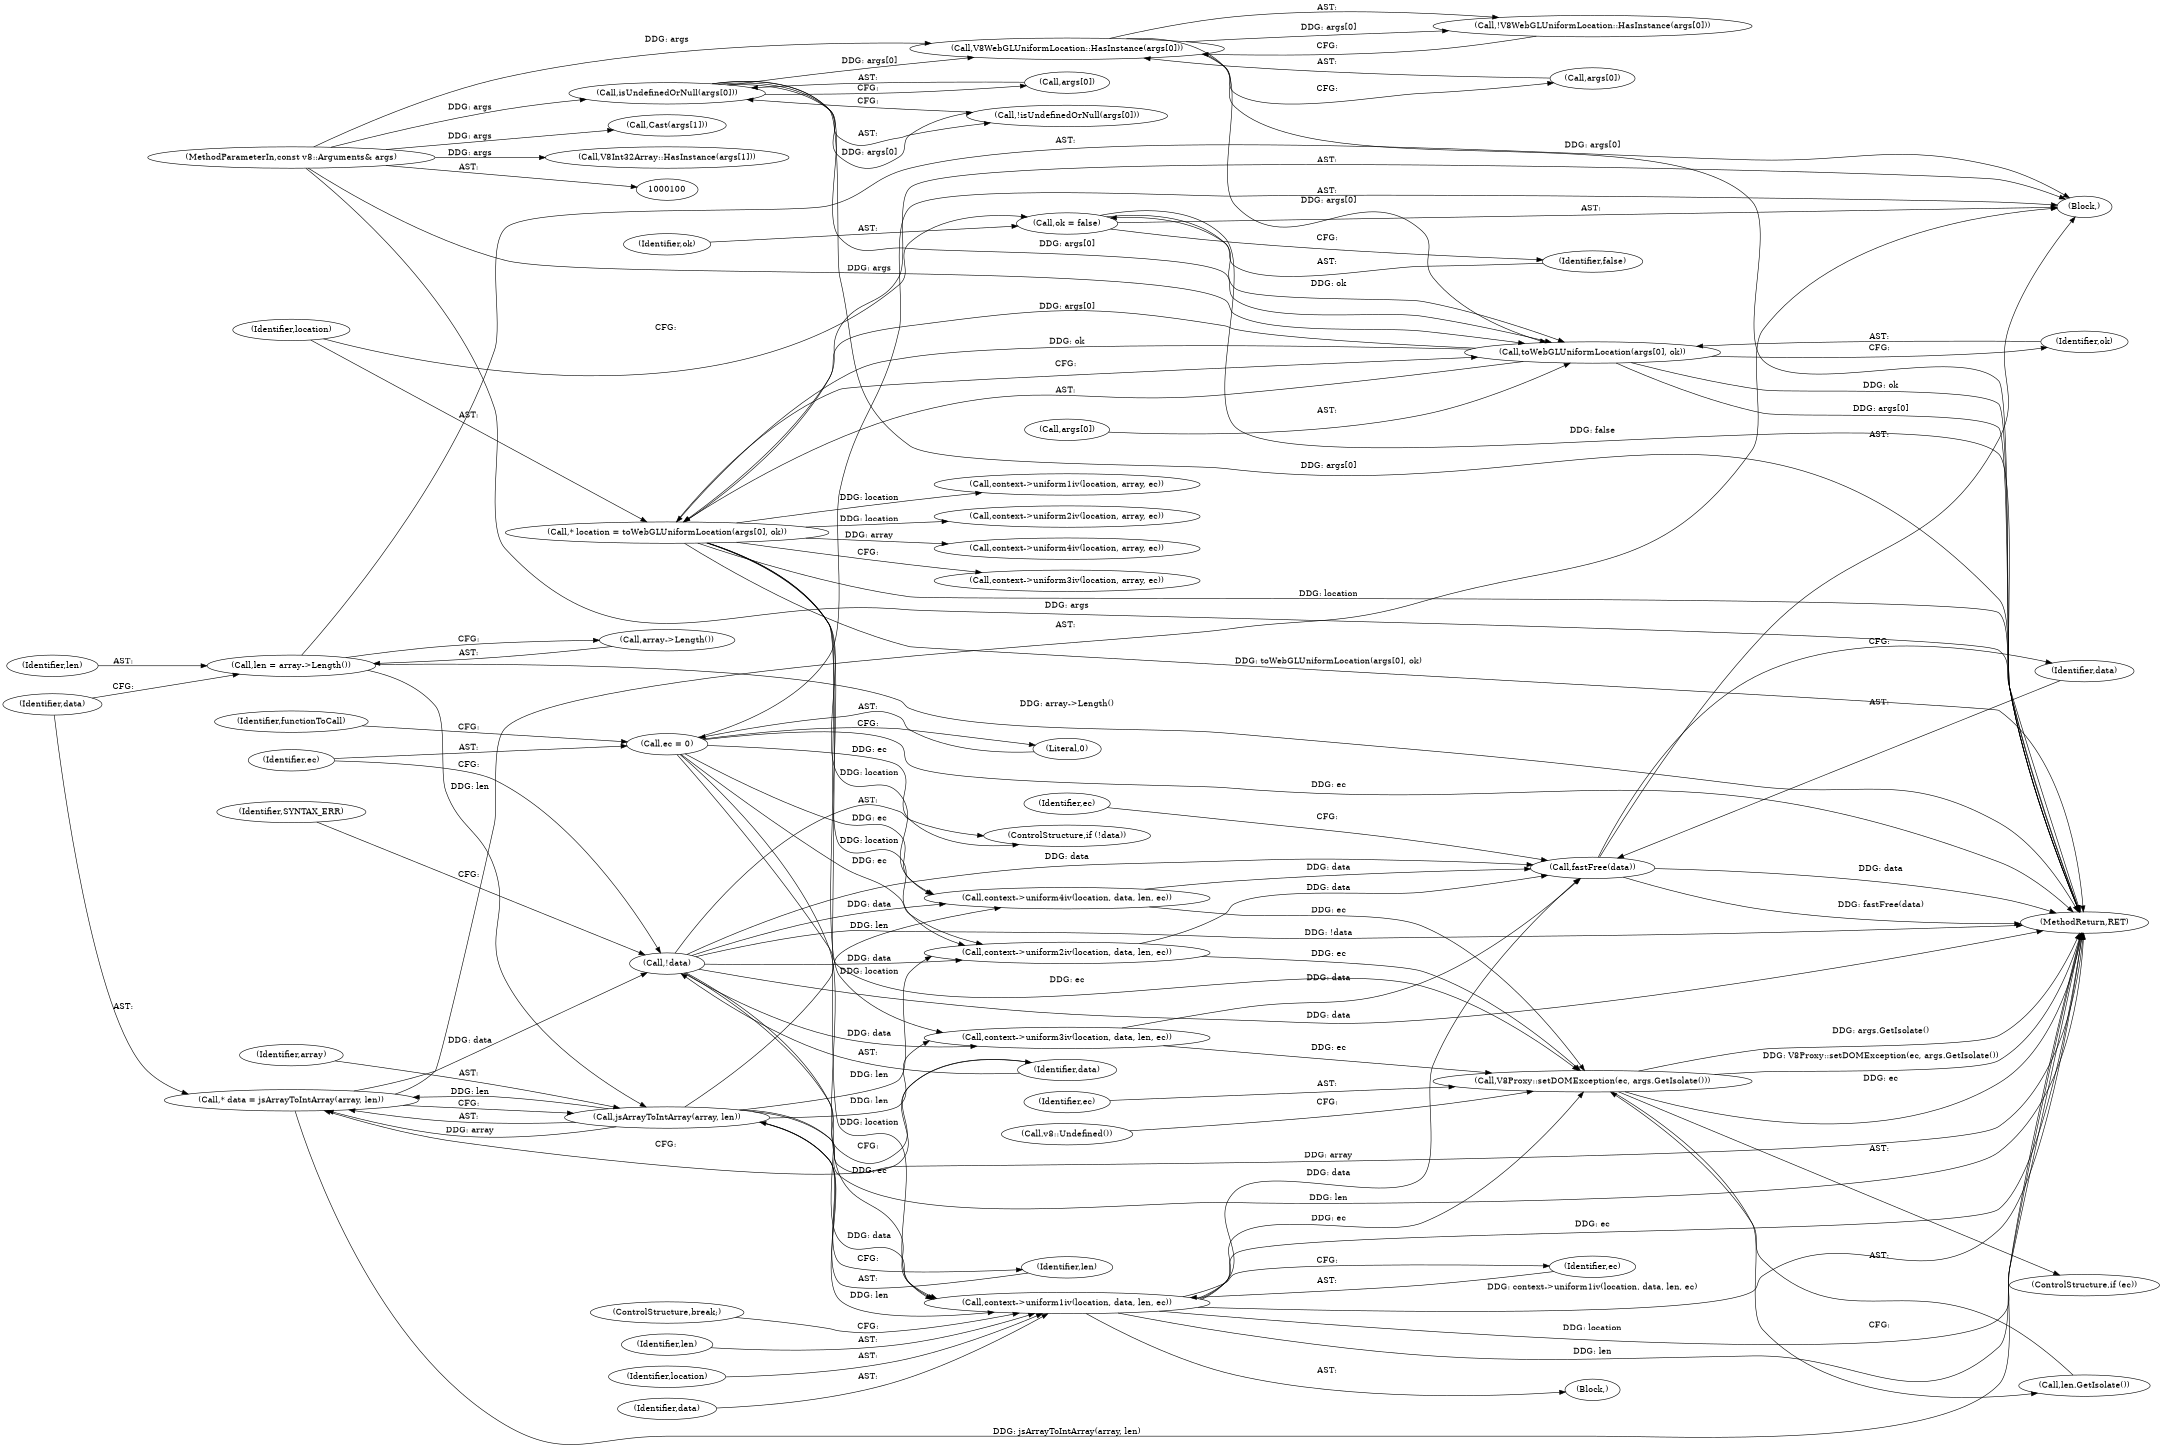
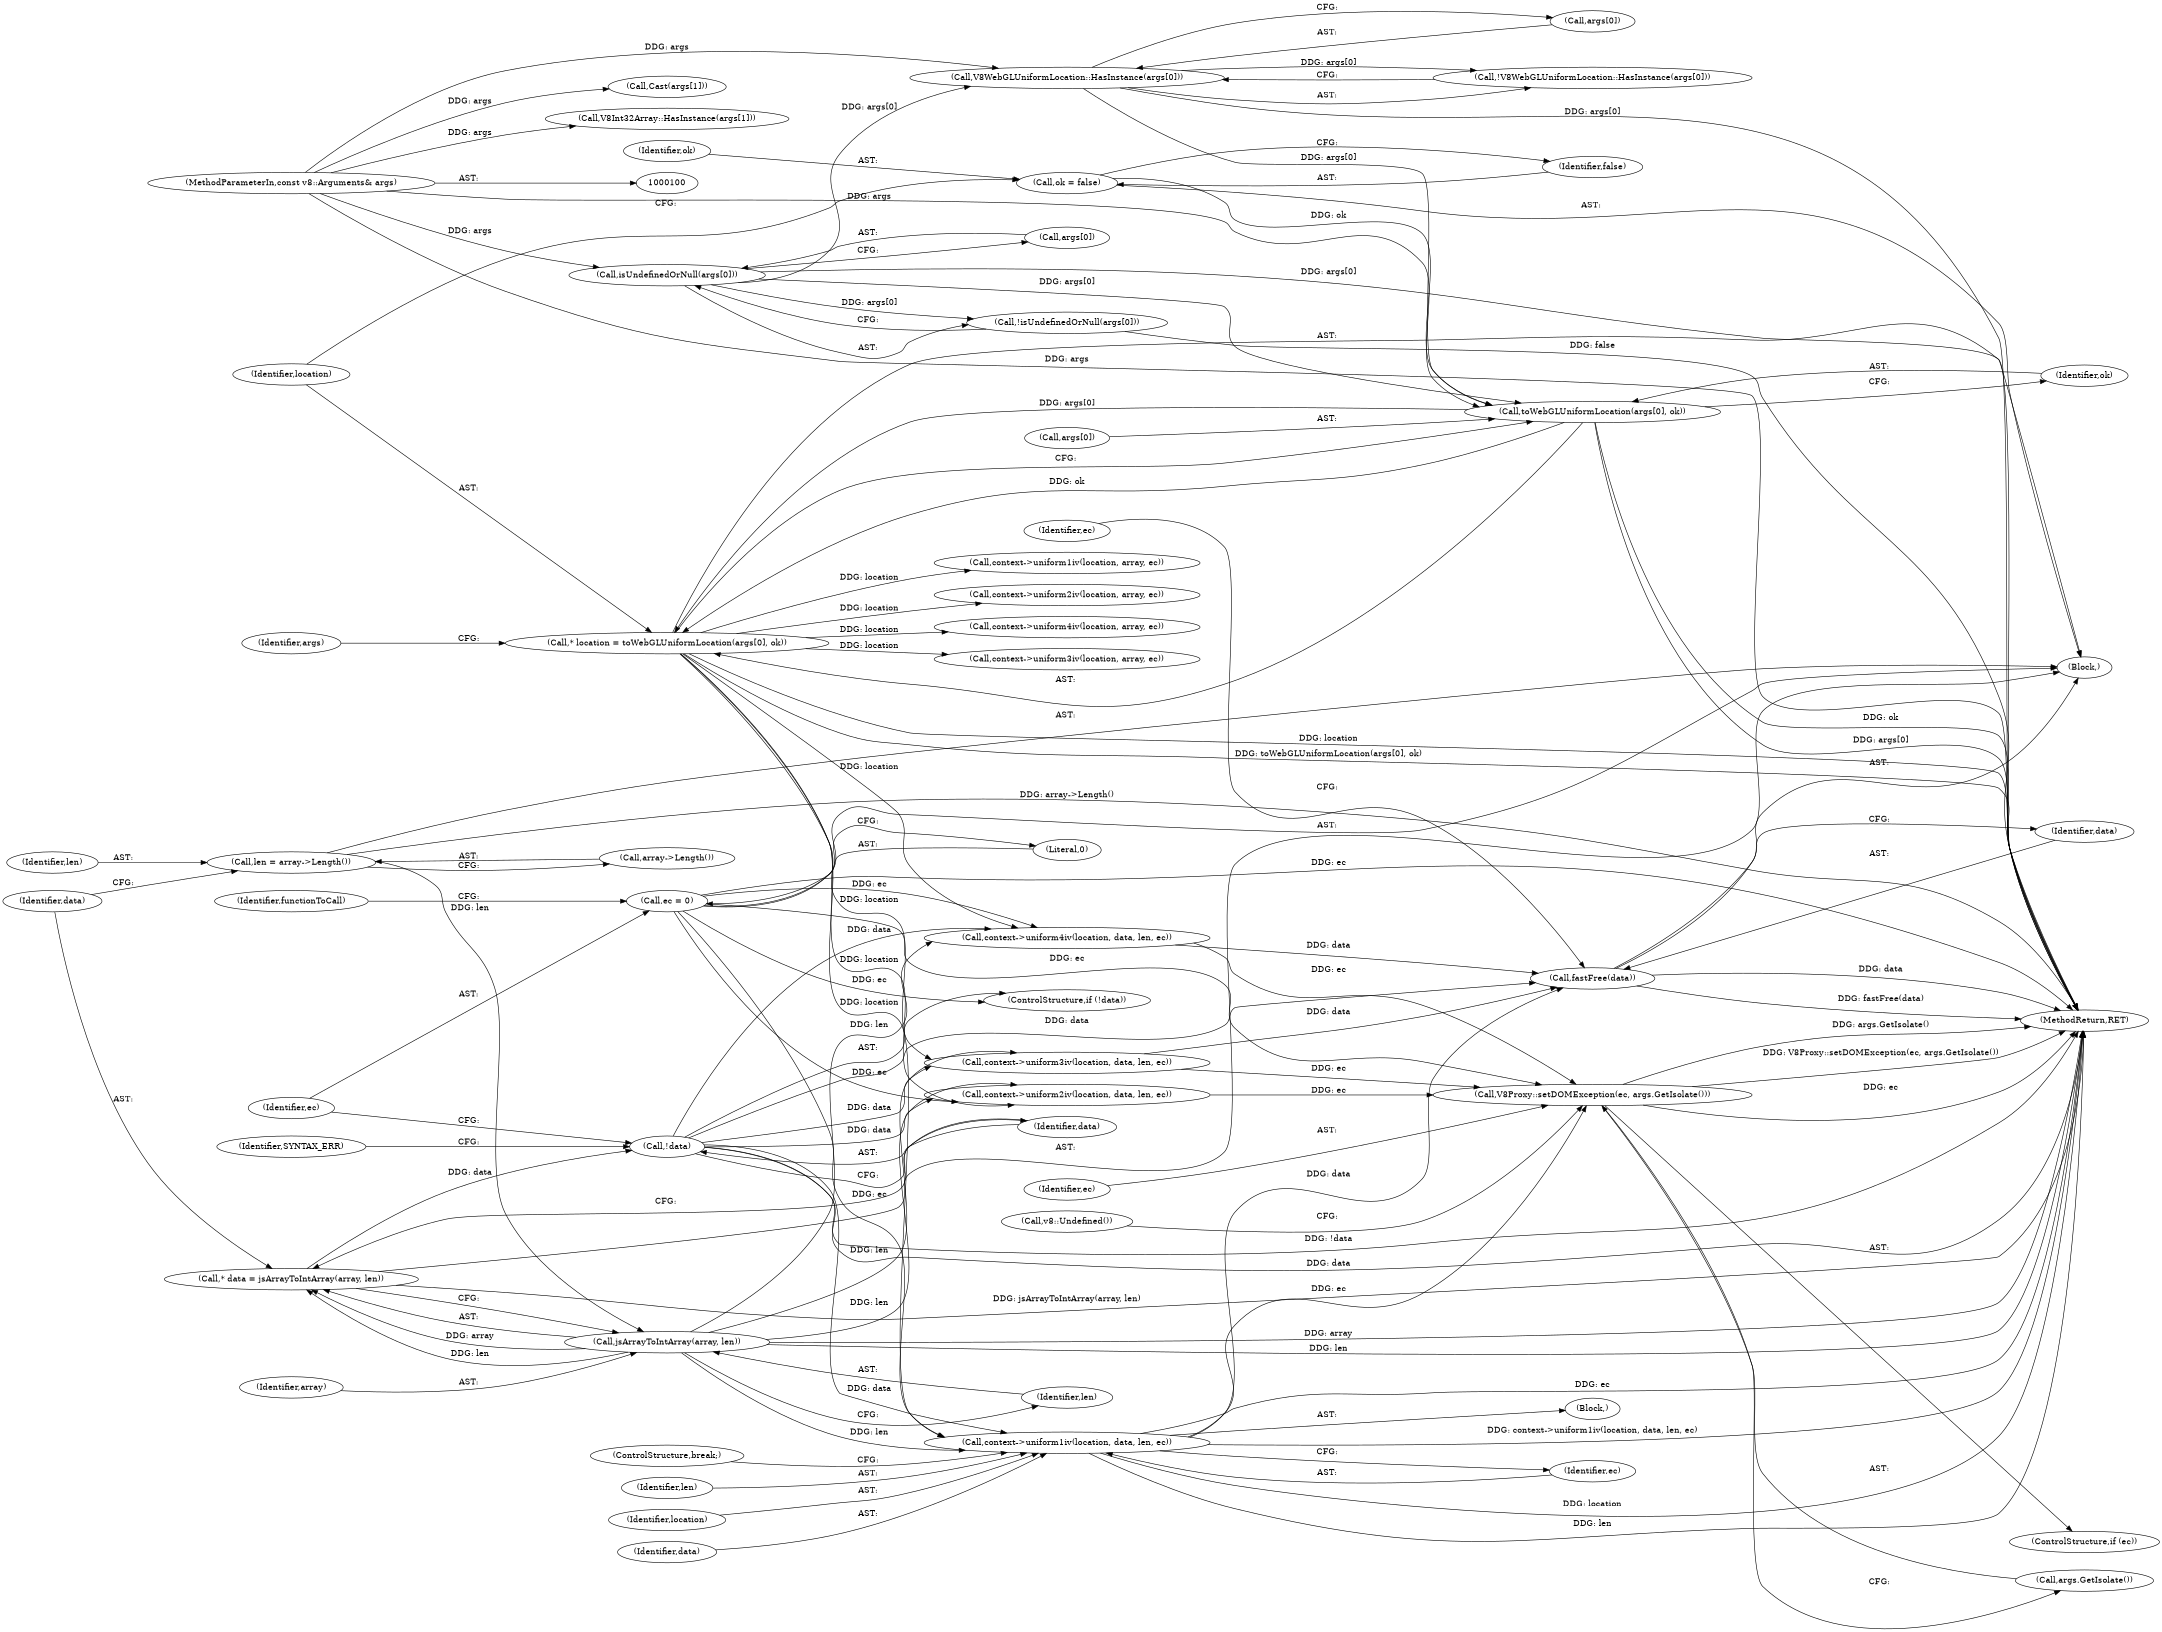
(1686, 437) -> (1778, 419)
(869, 535) -> (869, 630)
(869, 553) -> (869, 646)
none -> (291, 643)
(1336, 893) -> none
(2084, 1386) -> (2084, 1581)
